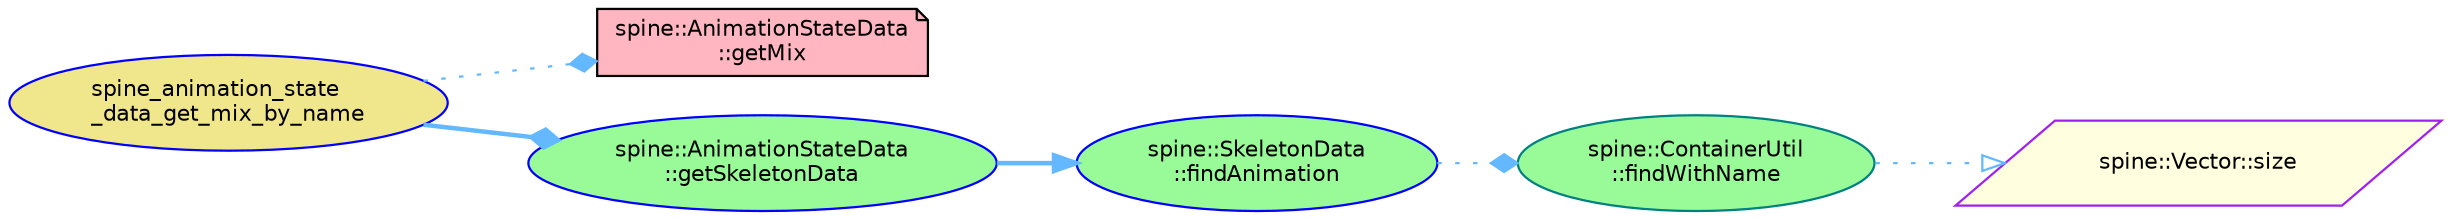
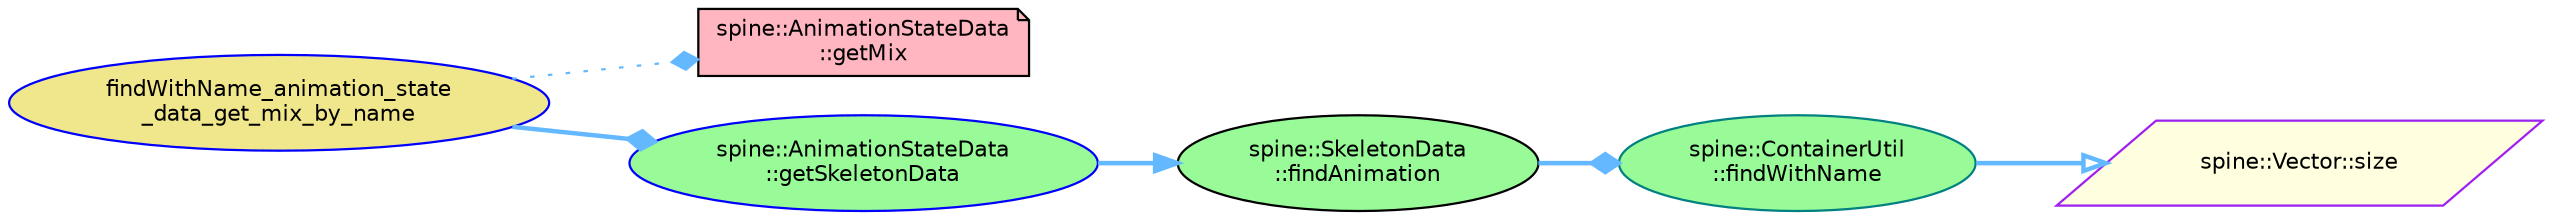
(229, 103) -> (279, 103)
(1257, 163) -> (1358, 163)
(1464, 163) -> (1565, 163)
(1928, 163) -> (2030, 163)
